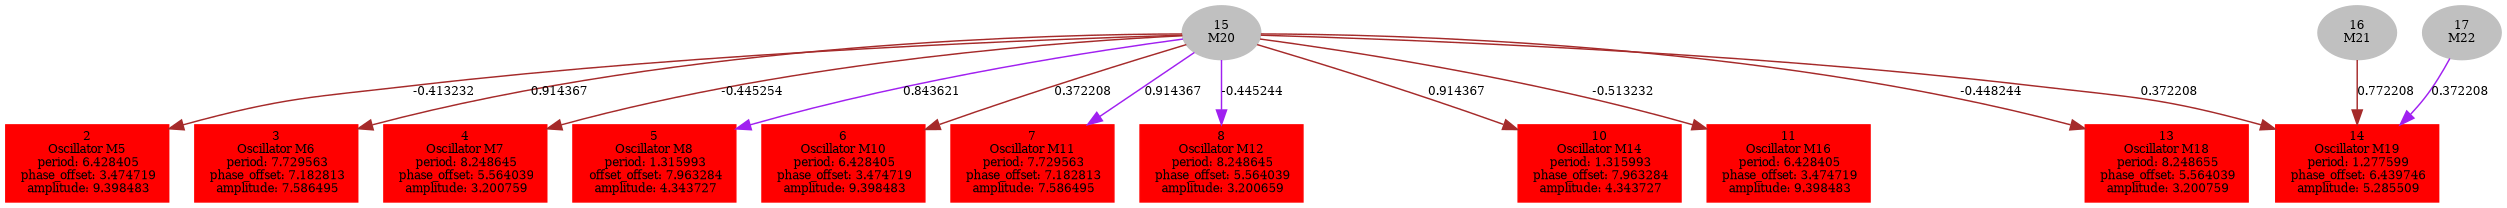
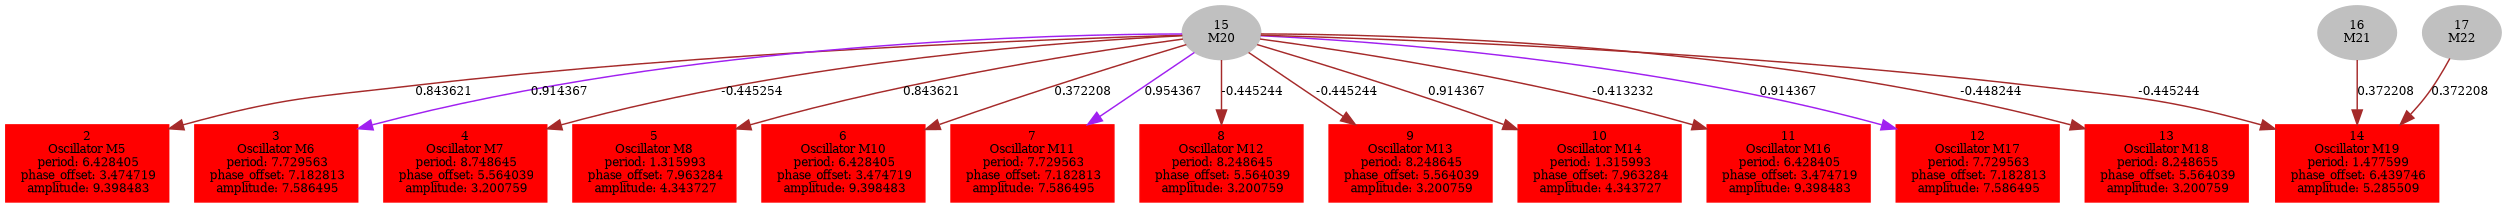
(633, 73) -> (633, 73)
(965, 75) -> (965, 75)
(1222, 85) -> (1222, 85)
(2432, 88) -> (2432, 88)
(446, 92) -> (446, 92)
(1175, 92) -> (1175, 92)
(1625, 92) -> (1625, 92)
(2171, 92) -> (2171, 92)
(2388, 92) -> (2388, 92)
(465, 163) -> (465, 163)
none -> (1411, 163)
none -> (1978, 163)
(2357, 163) -> (2357, 163)
(654, 176) -> (654, 176)
(1222, 189) -> (1222, 189)
